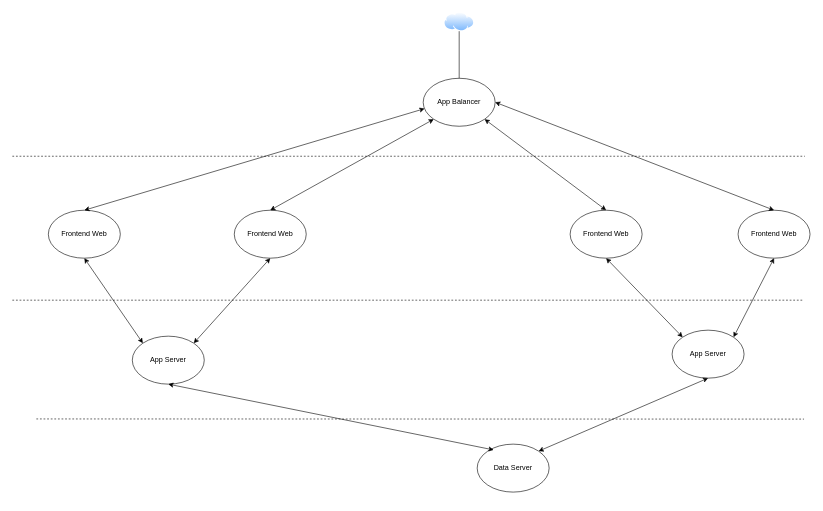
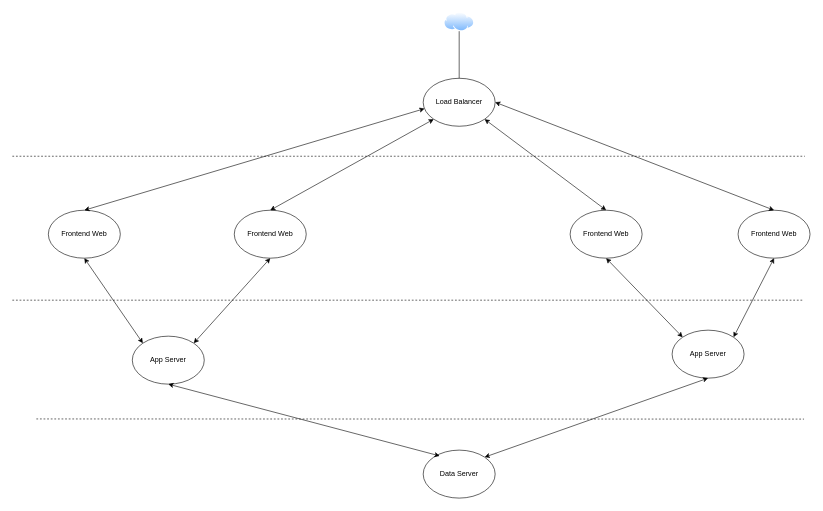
(459, 102) -> (459, 102)
(513, 468) -> (459, 474)
